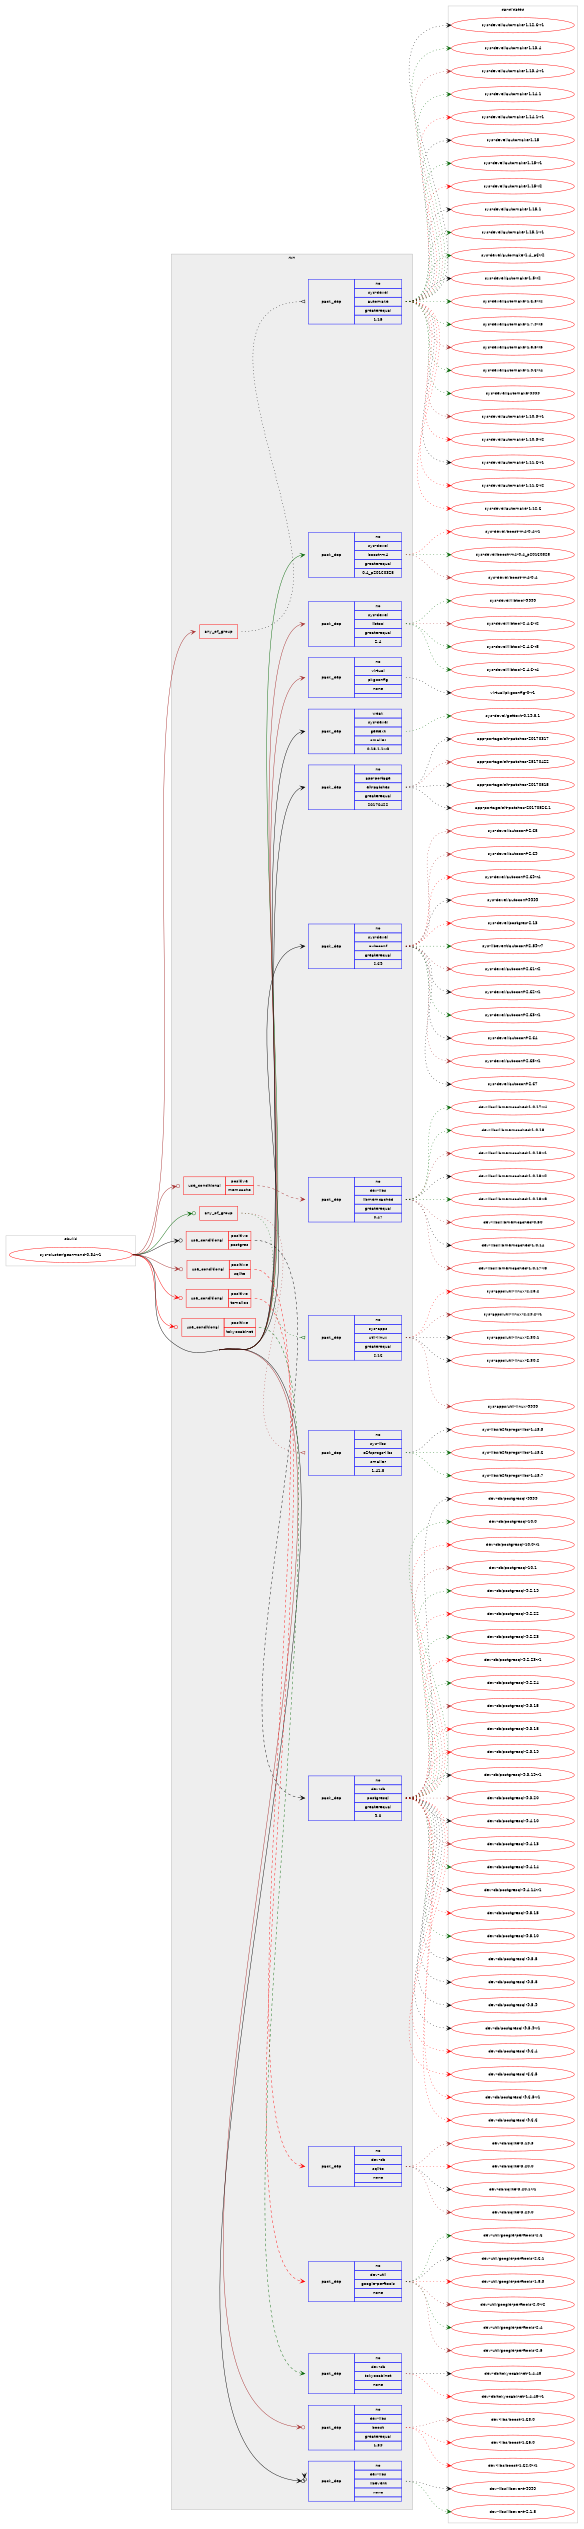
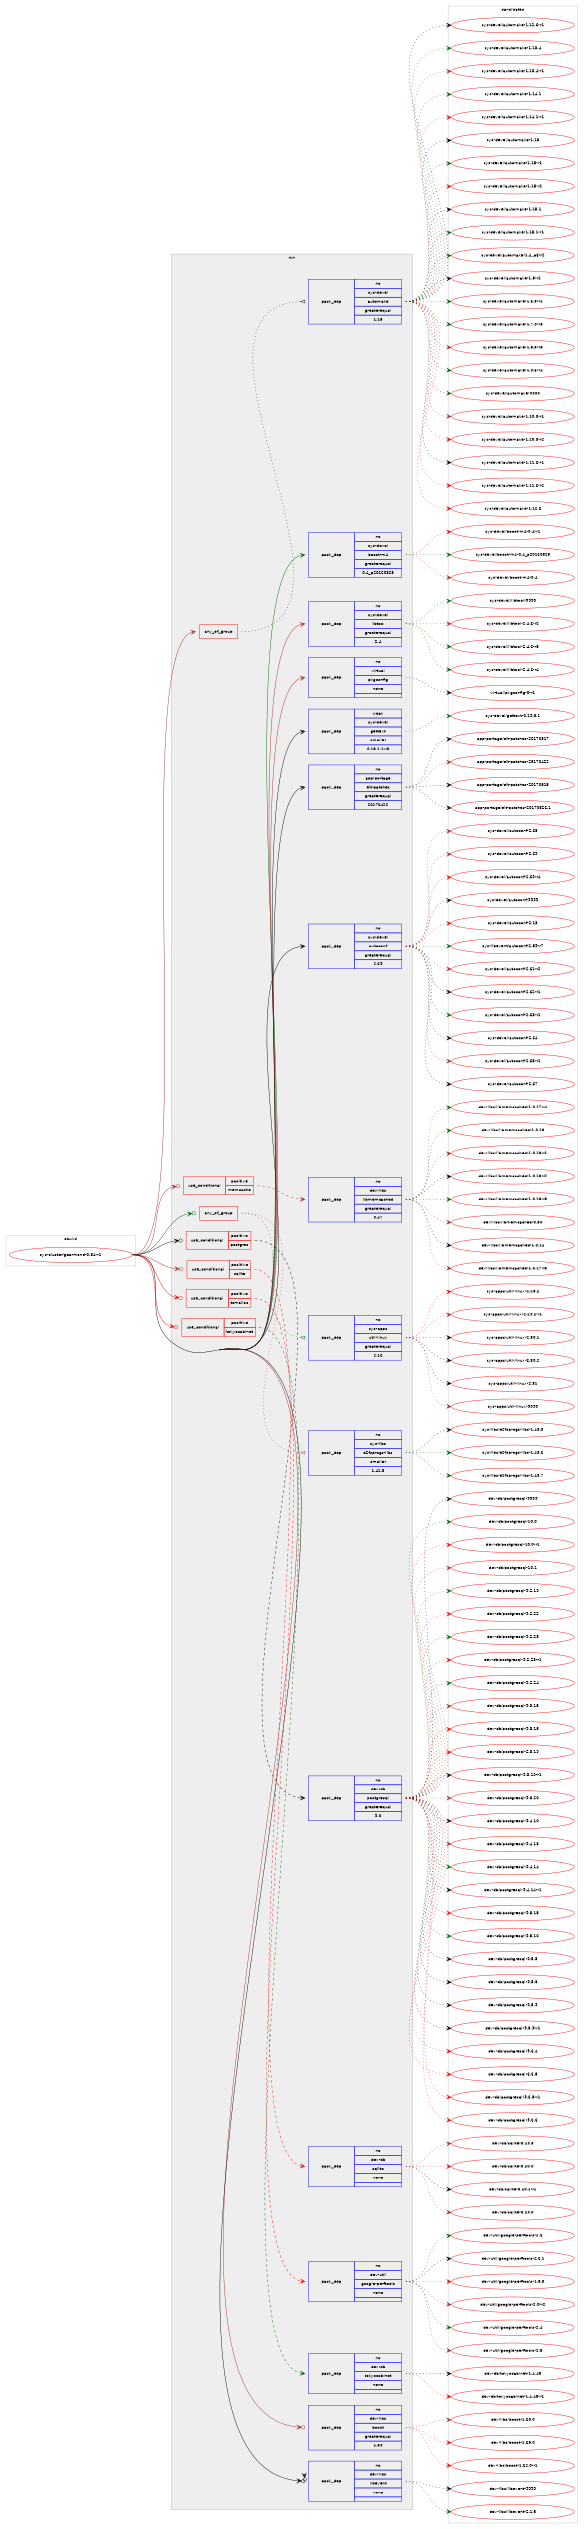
(513, 923) -> (513, 923)
none -> (513, 1384)
